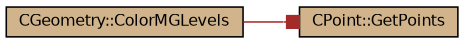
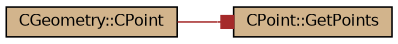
(125, 22) -> (92, 22)
